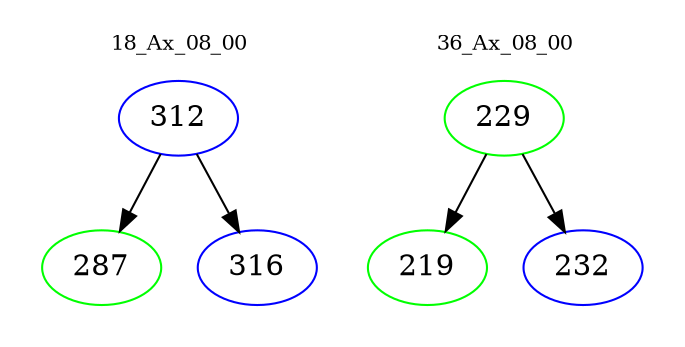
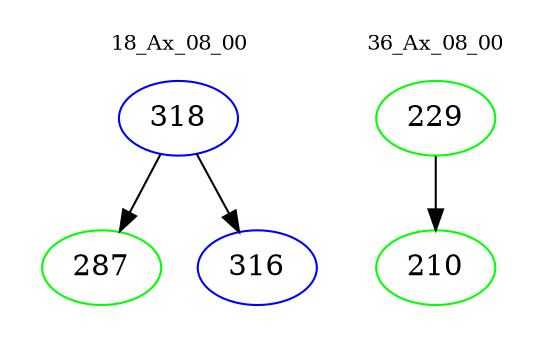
(178, 118) -> (178, 118)
(427, 268) -> (436, 268)
(583, 268) -> none
